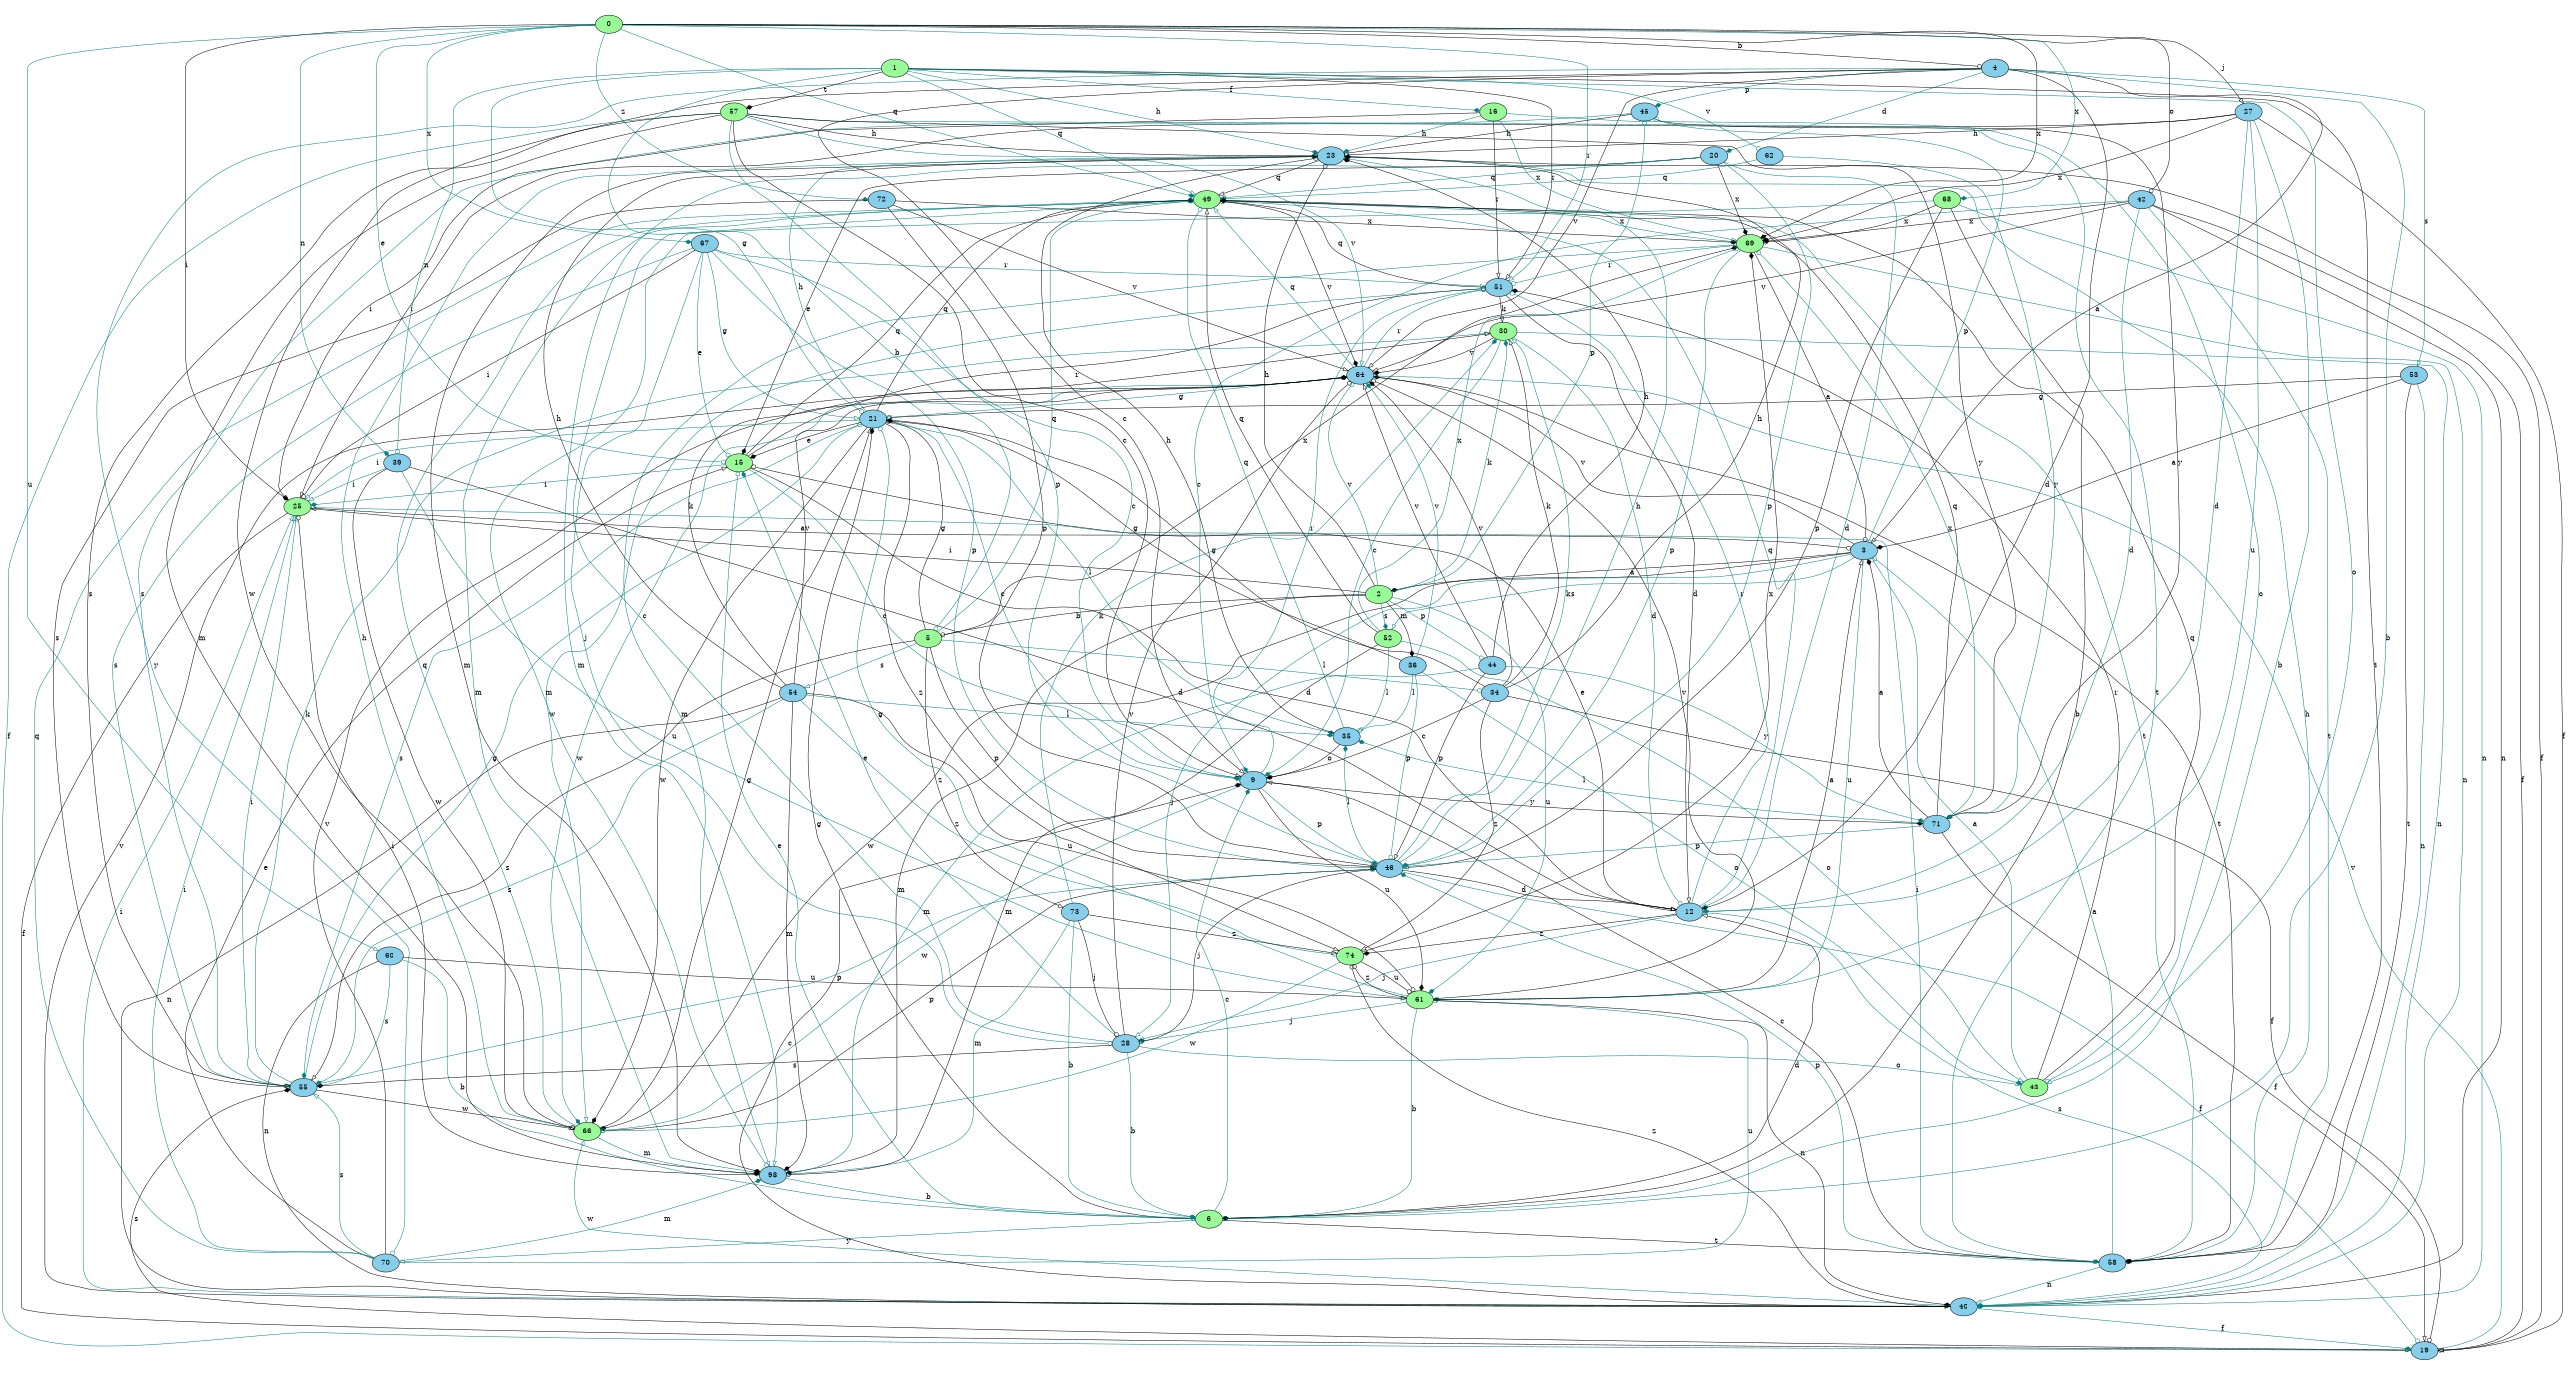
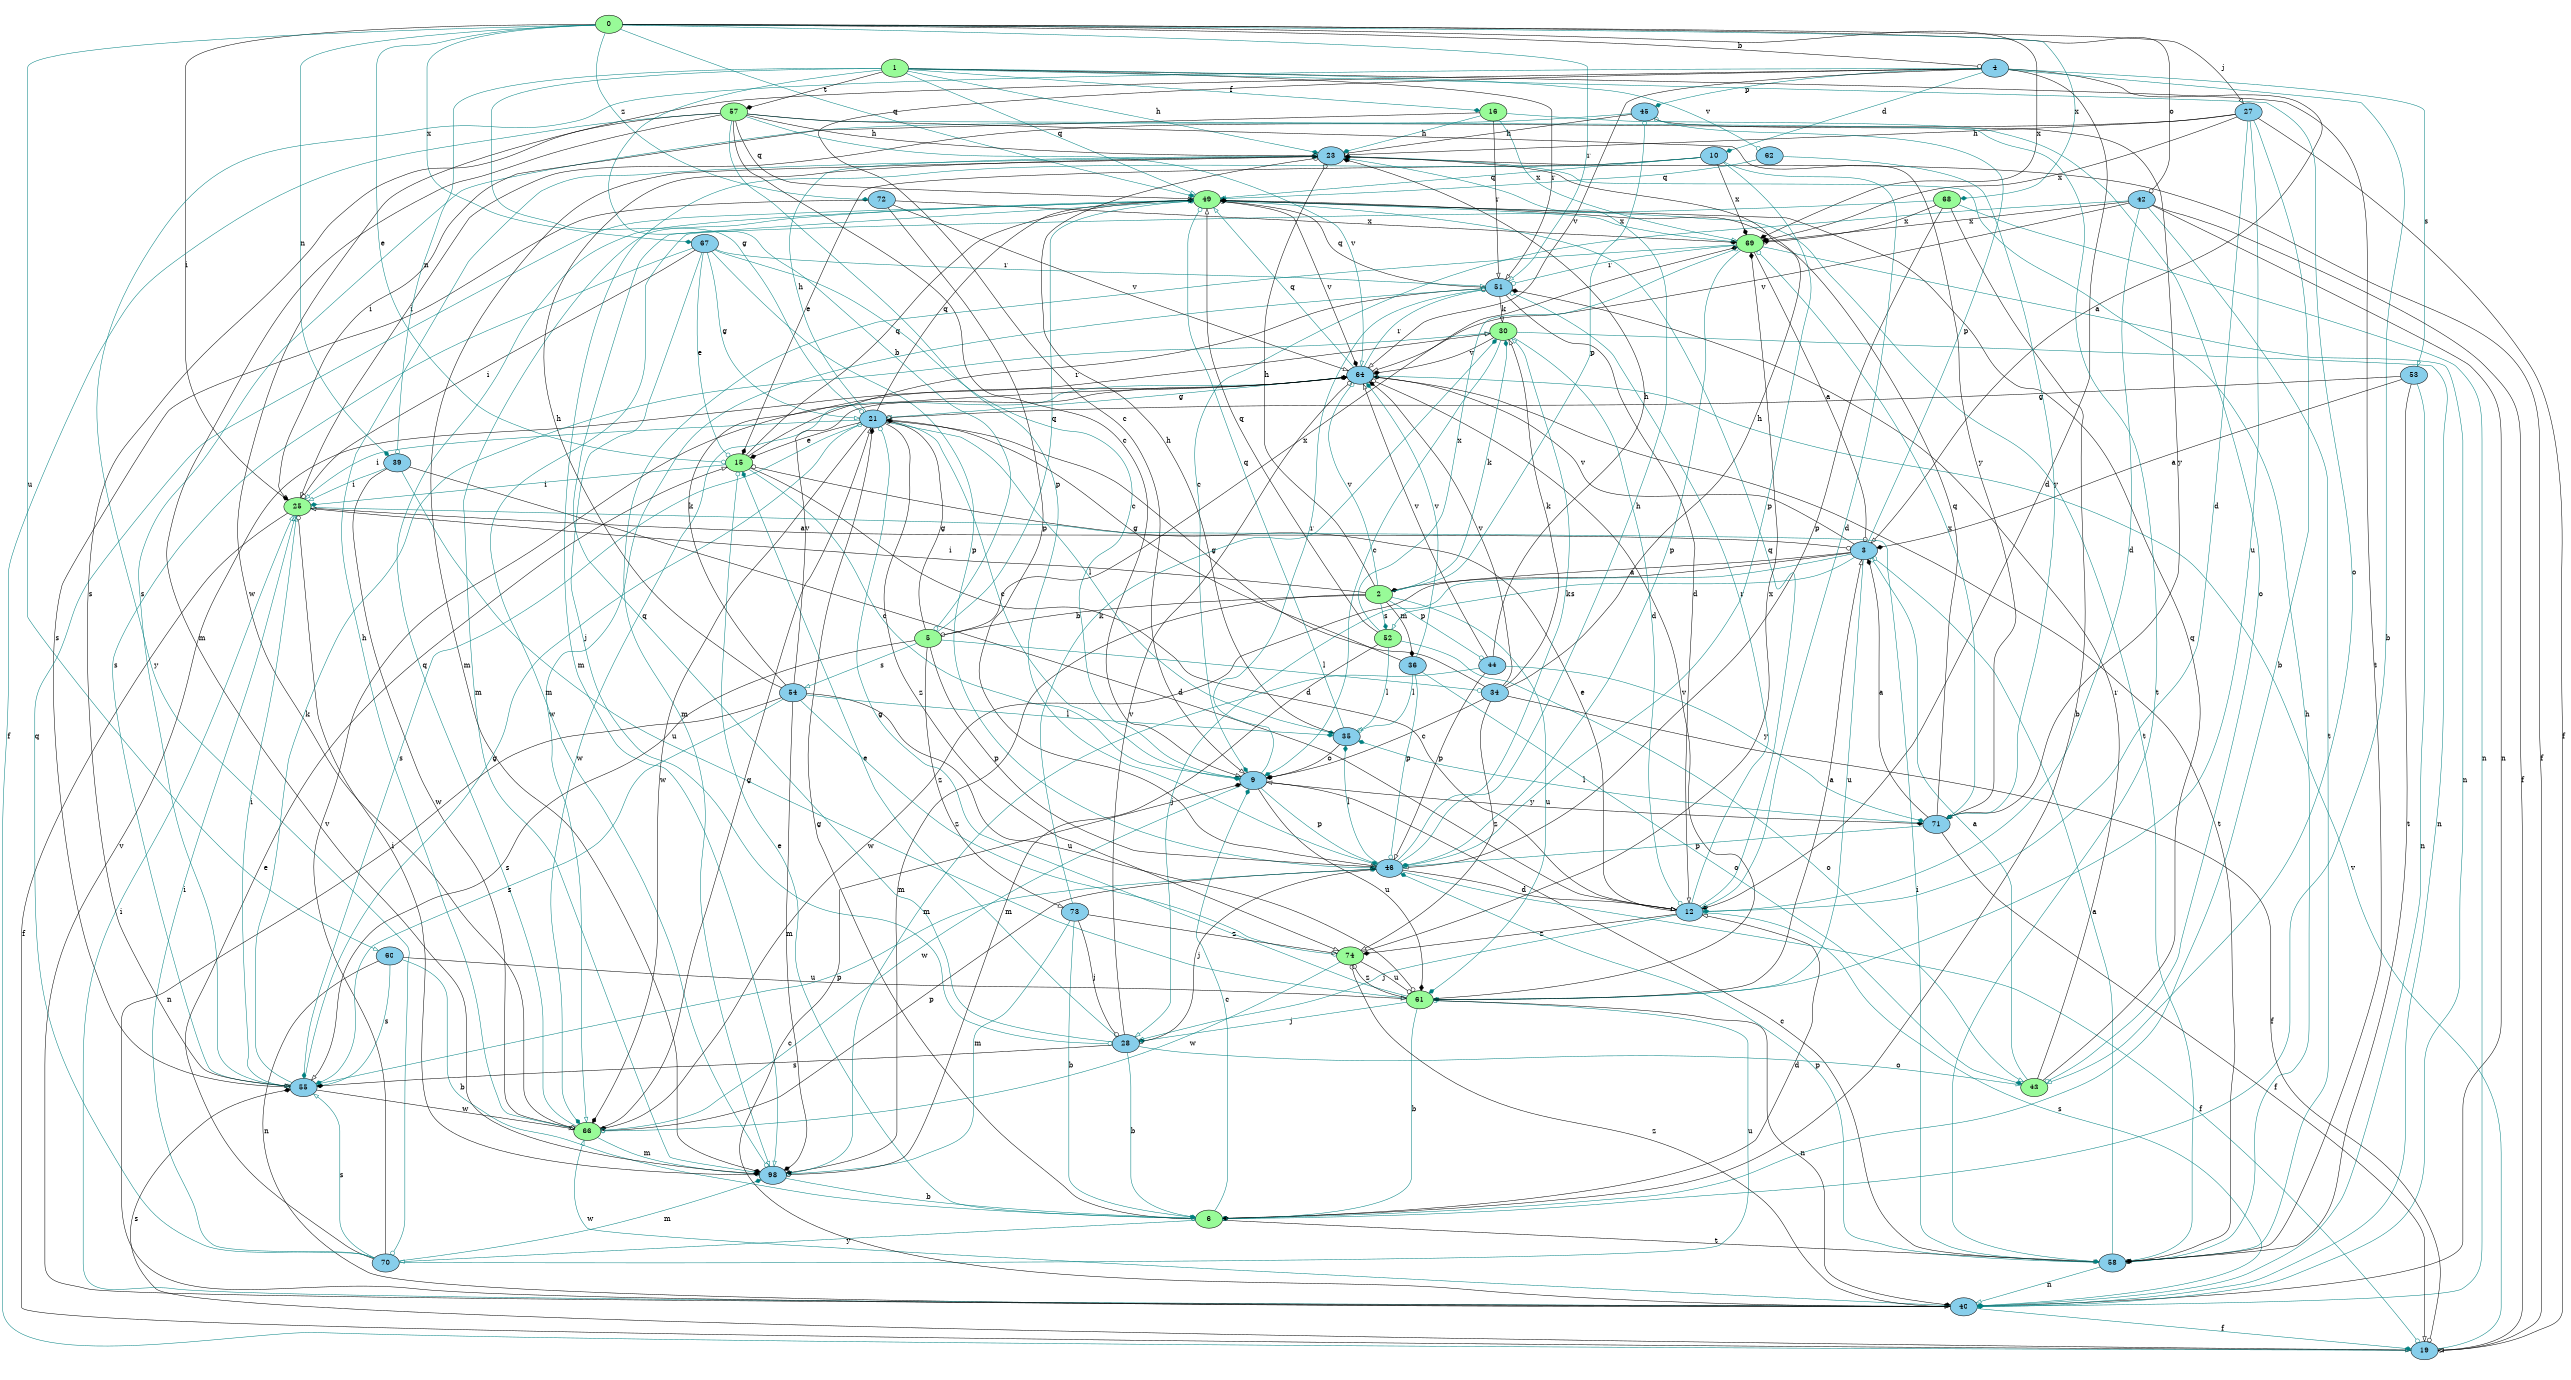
(1714, 156) -> (1714, 156)
(1271, 177) -> (946, 191)
(645, 616) -> (645, 616)
